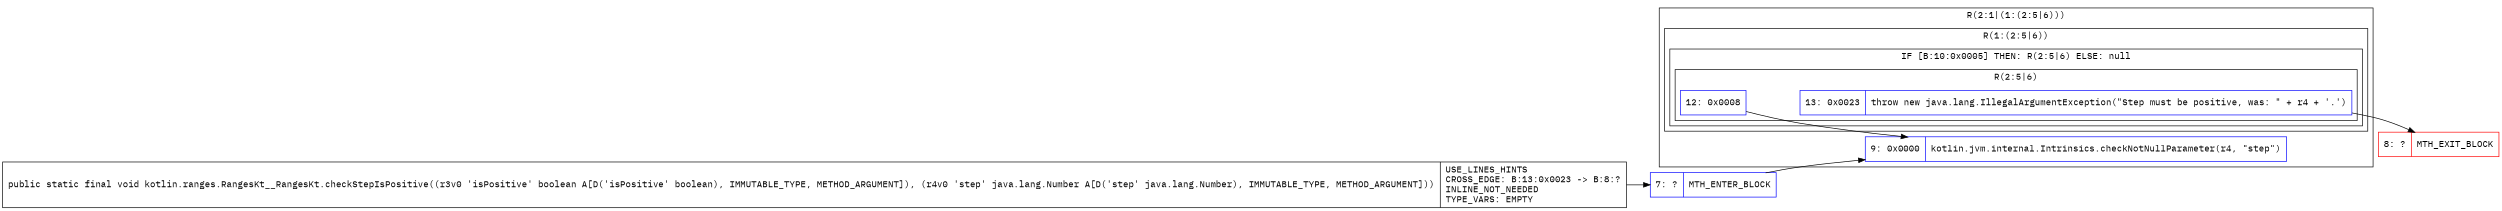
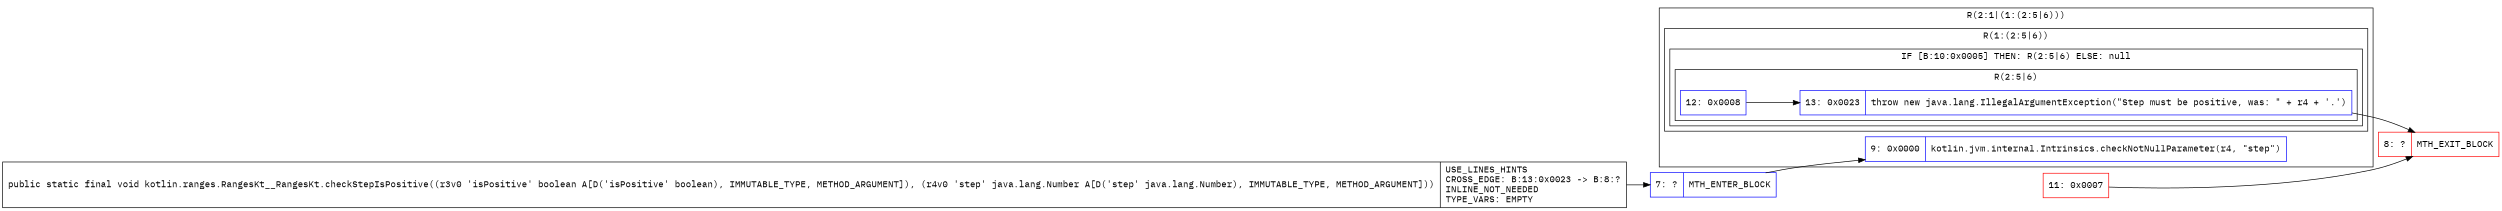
(1823, 127) -> (1770, 103)
none -> (2076, 186)
